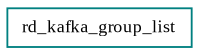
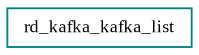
(100, 28) -> (100, 28)
